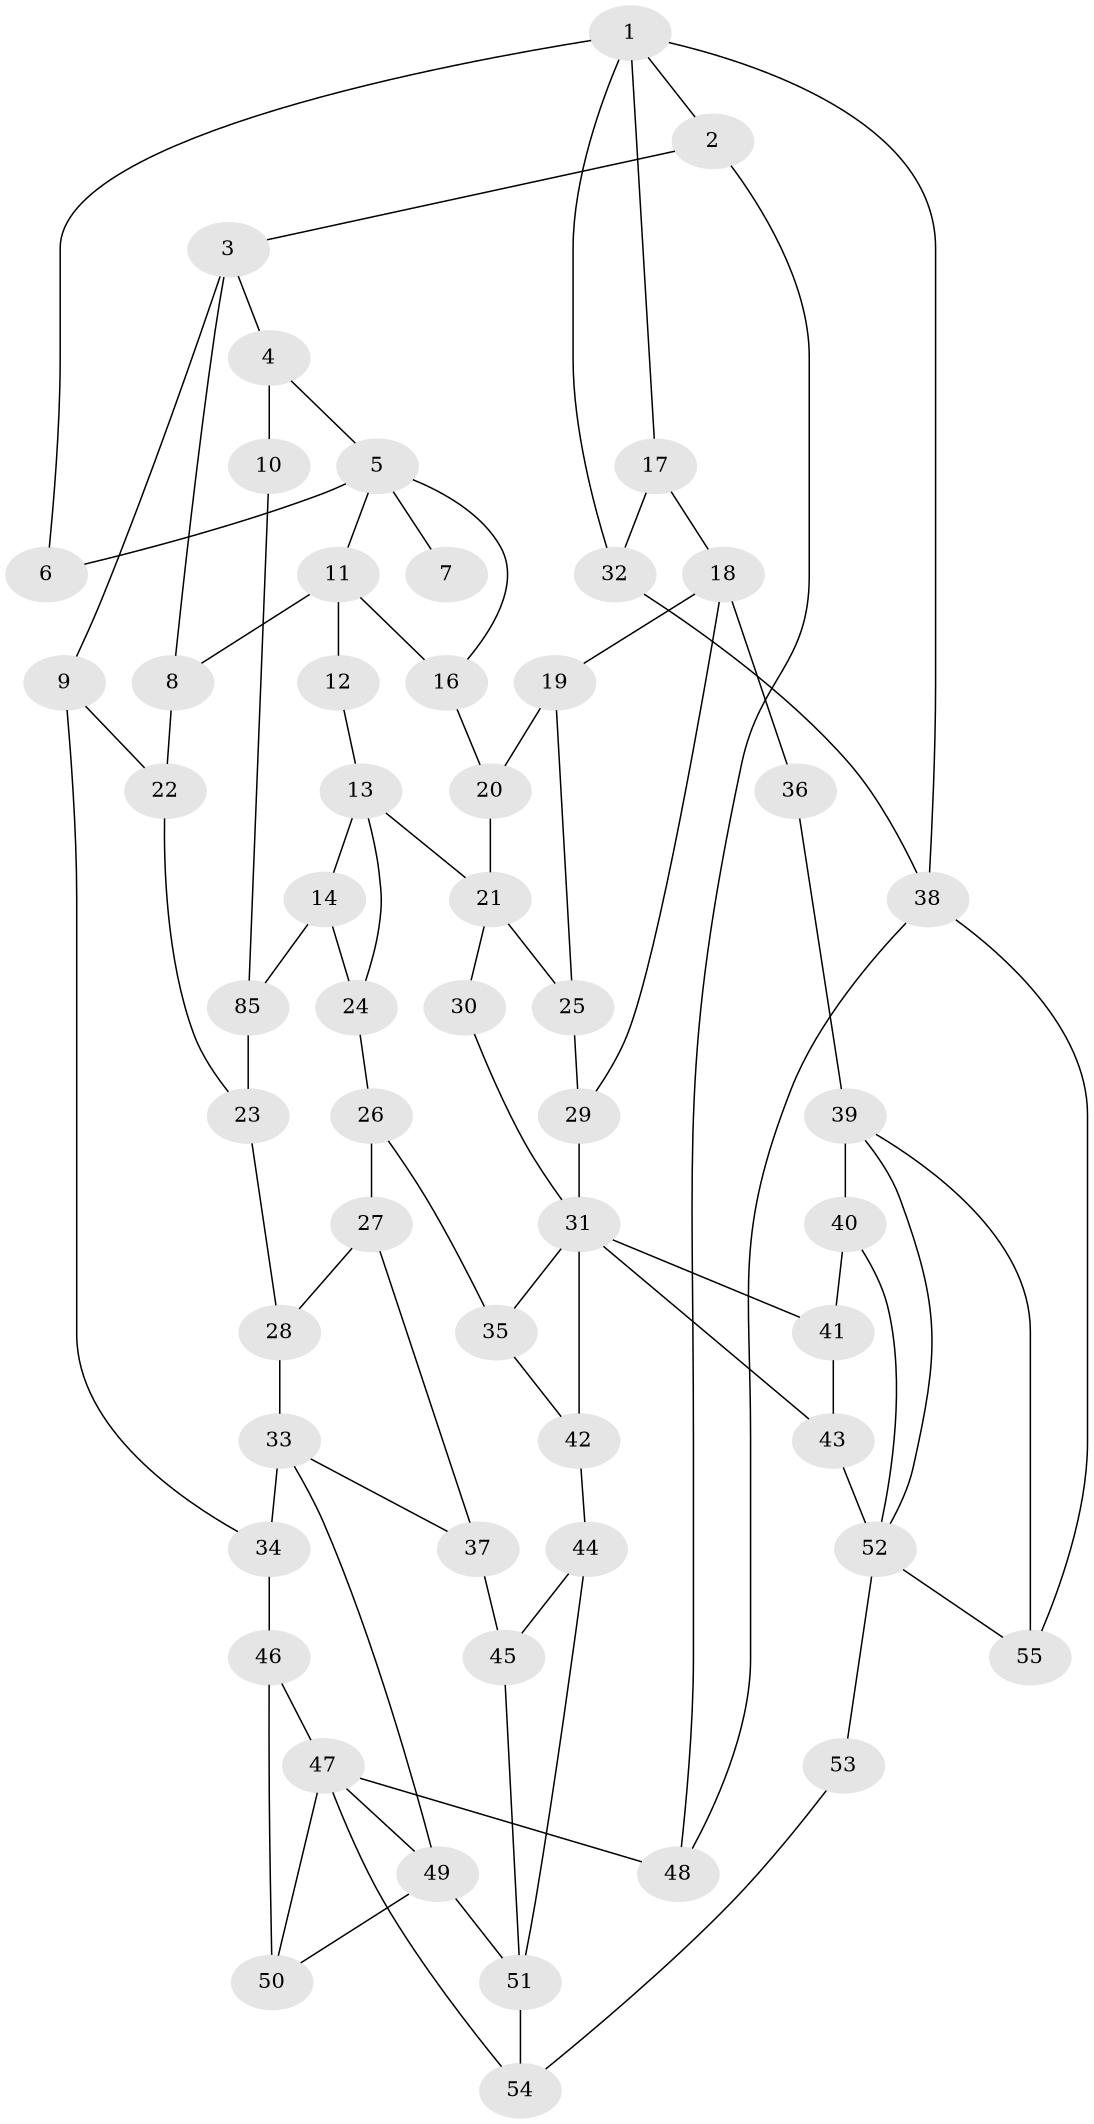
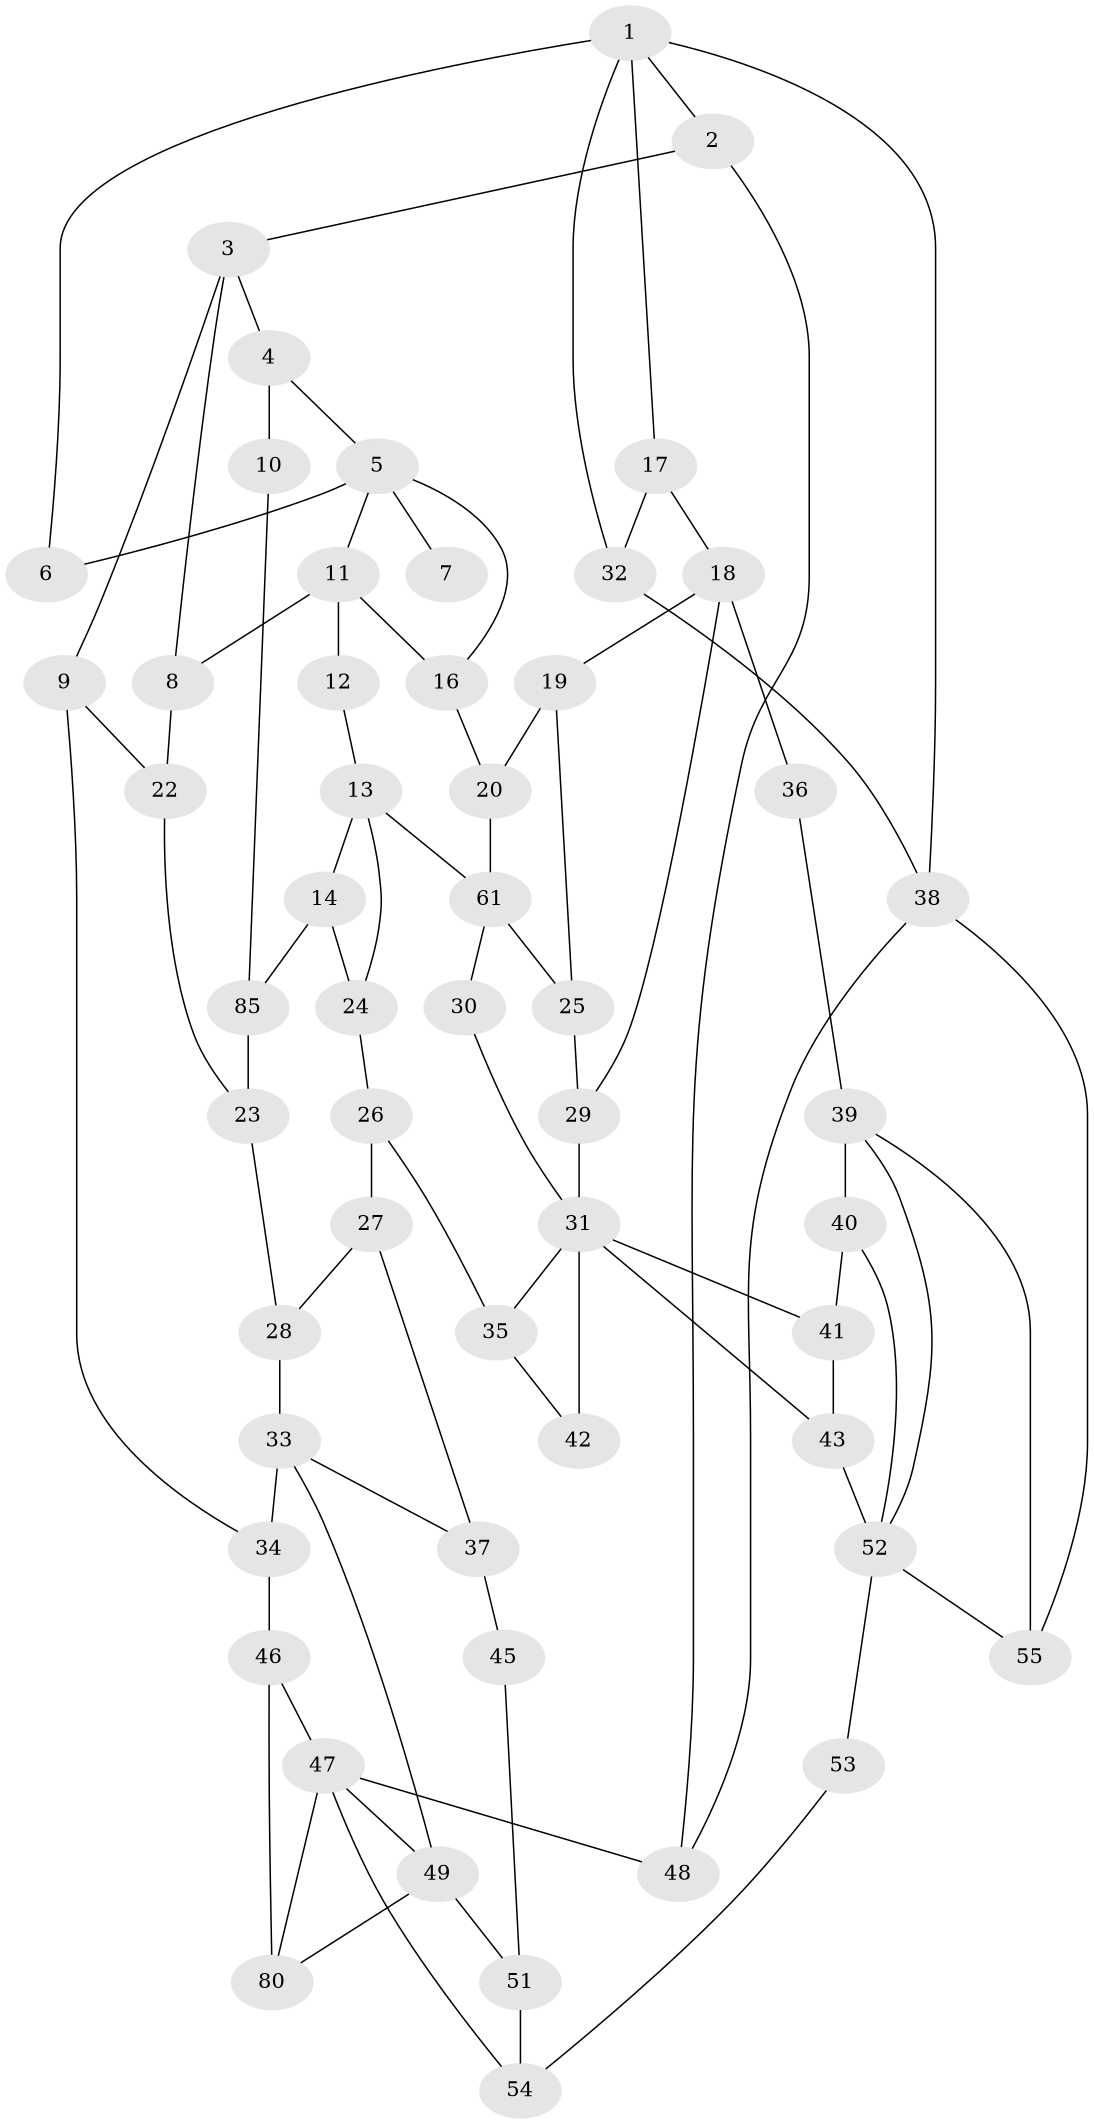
(490, 899) -> (490, 899)
(587, 1549) -> none
(272, 1982) -> (272, 1982)
